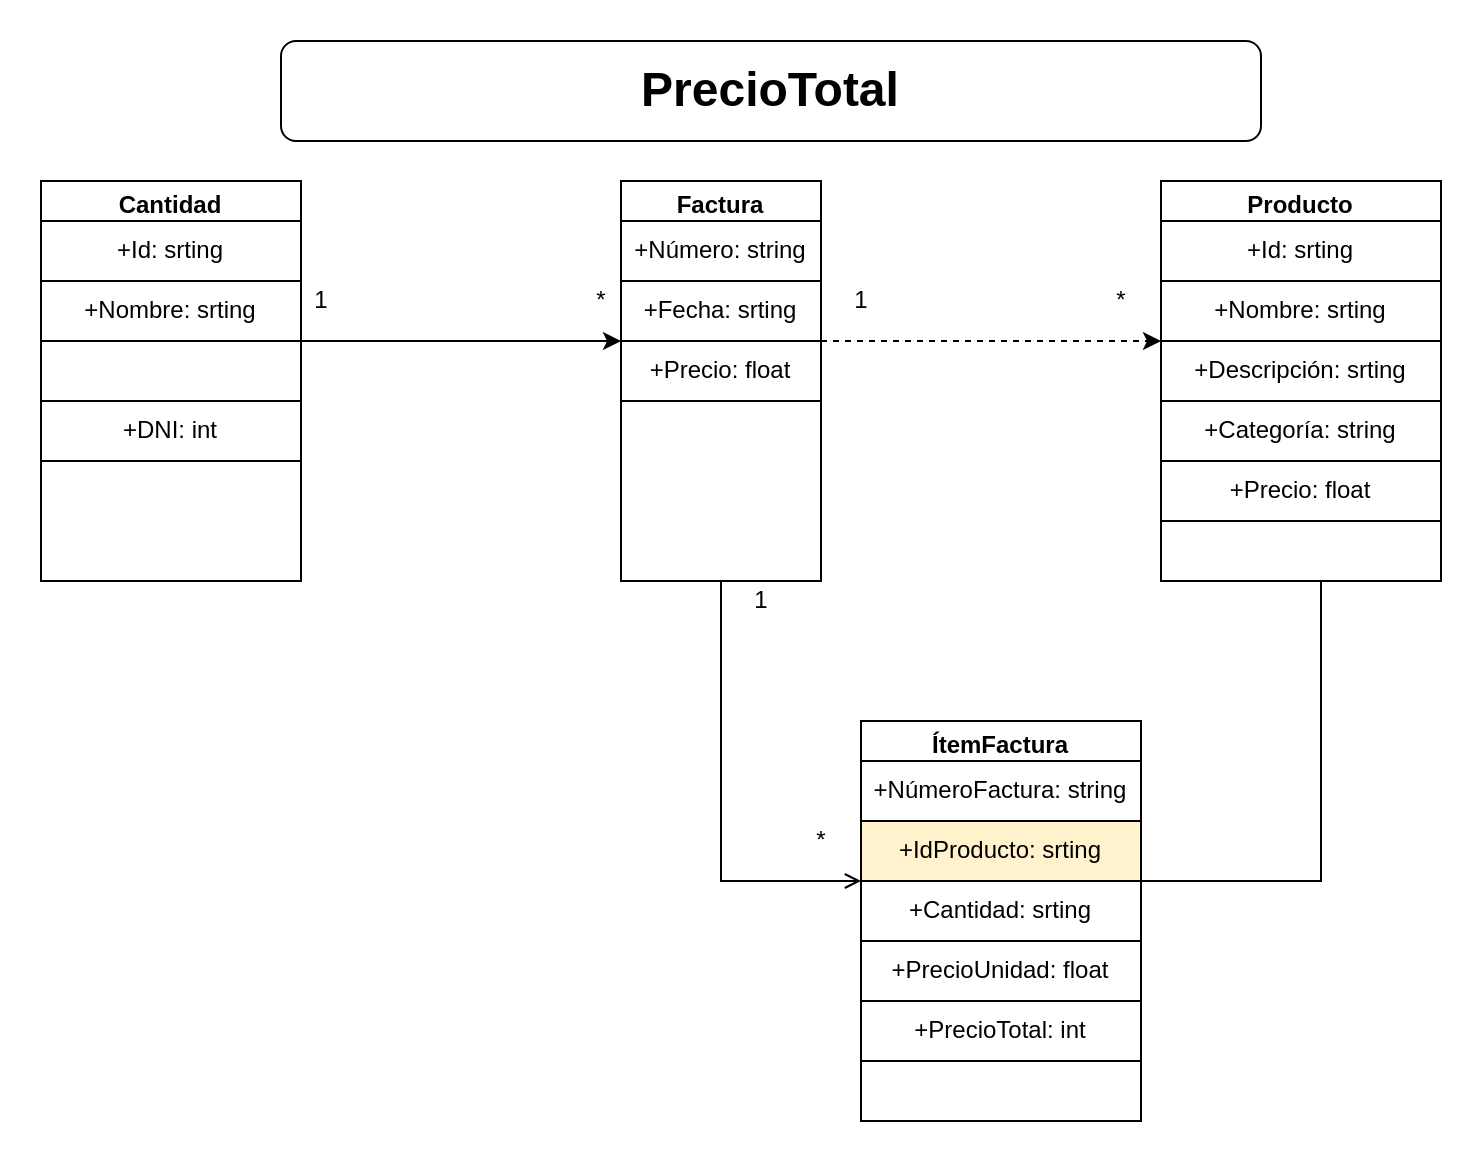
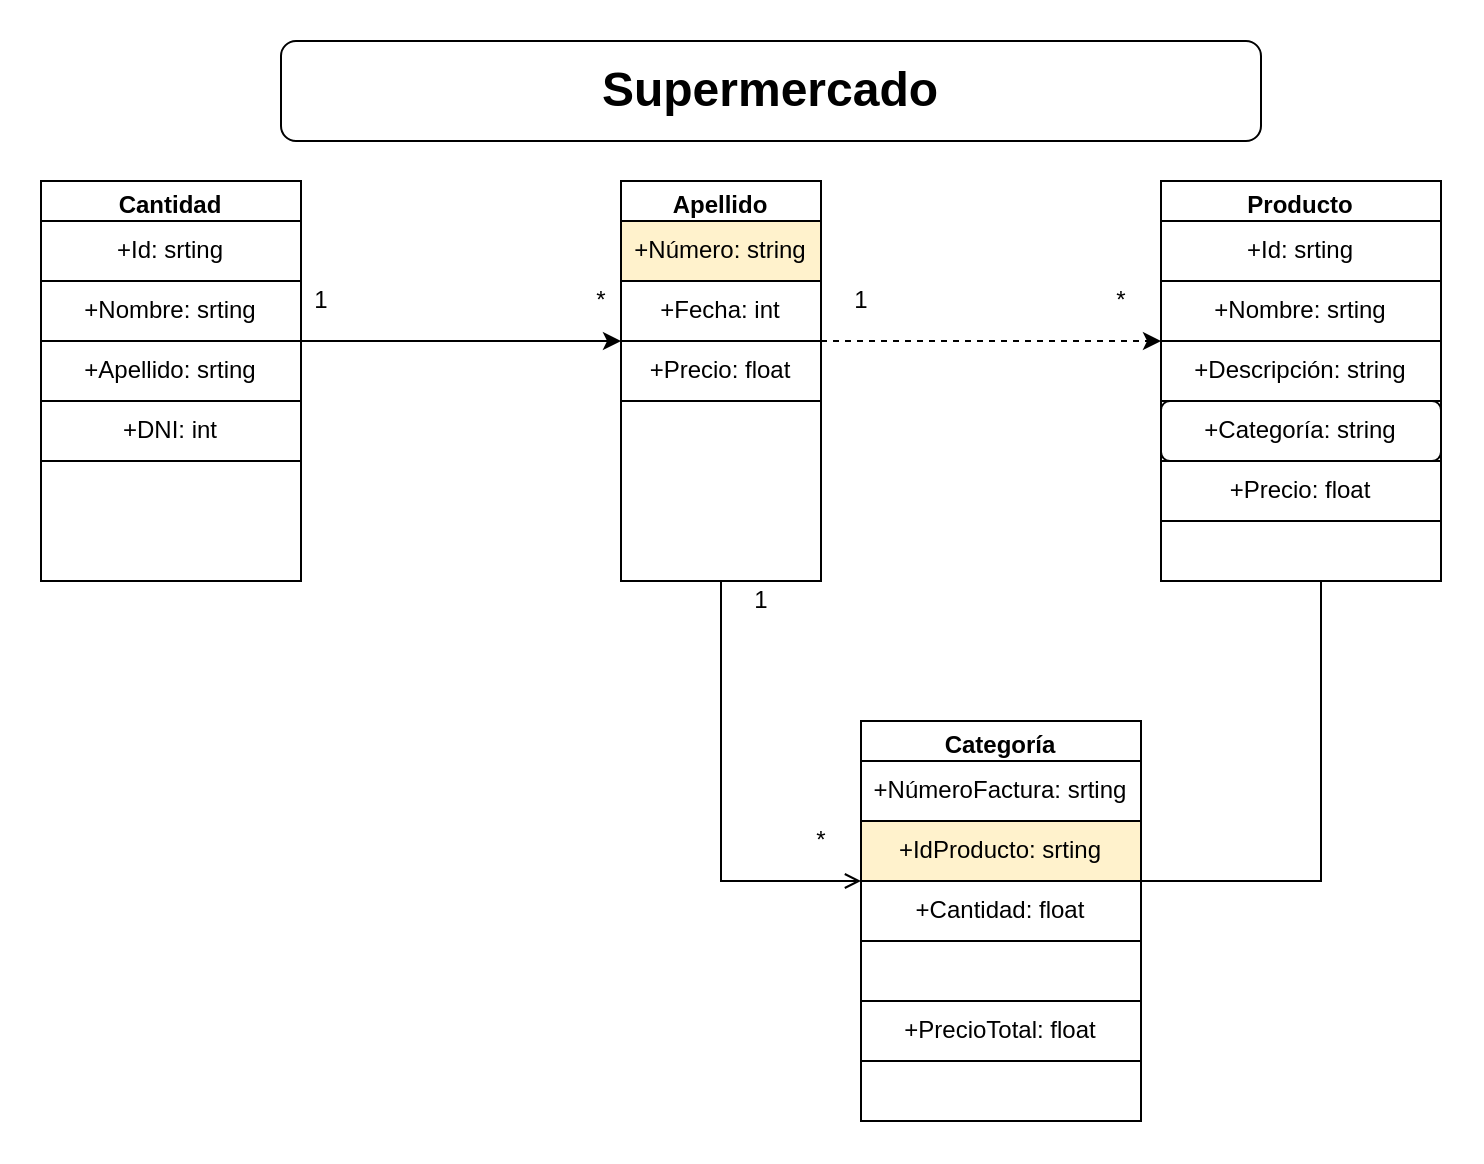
(771, 91) -> (771, 91)
(720, 205) -> (720, 205)
(721, 251) -> (721, 251)
(721, 311) -> (721, 311)
none -> (171, 371)
(1301, 371) -> (1301, 371)
(1301, 431) -> (1301, 431)
(1000, 745) -> (1000, 745)
(1001, 791) -> (1001, 791)
(1001, 911) -> (1001, 911)
(1001, 971) -> none
(1001, 1031) -> (1001, 1031)
